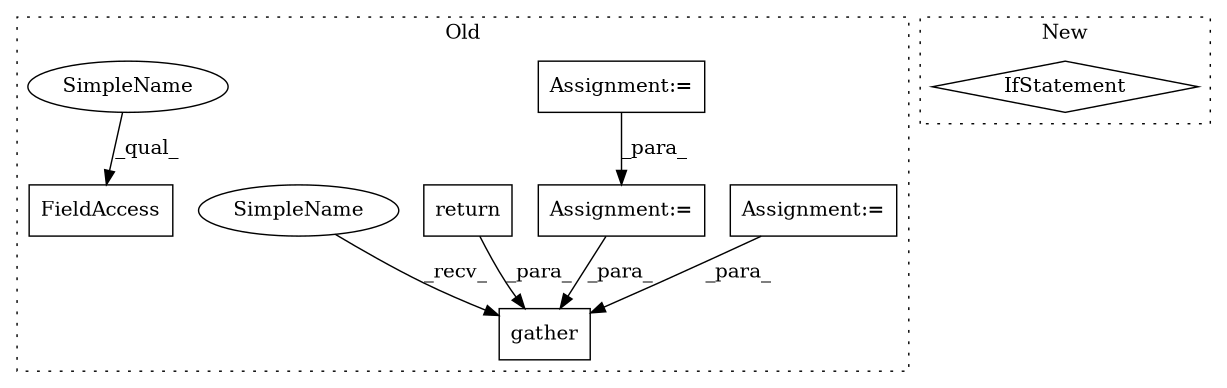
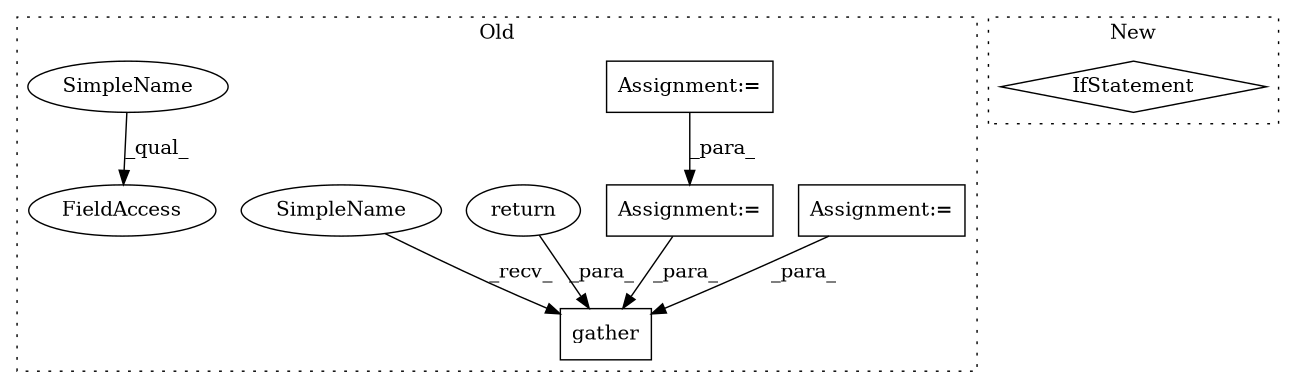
(101, 210) -> (122, 210)
(468, 210) -> (523, 210)
